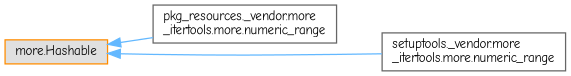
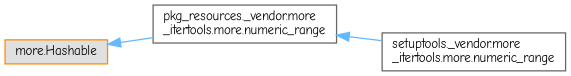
(251, 55) -> (366, 39)
